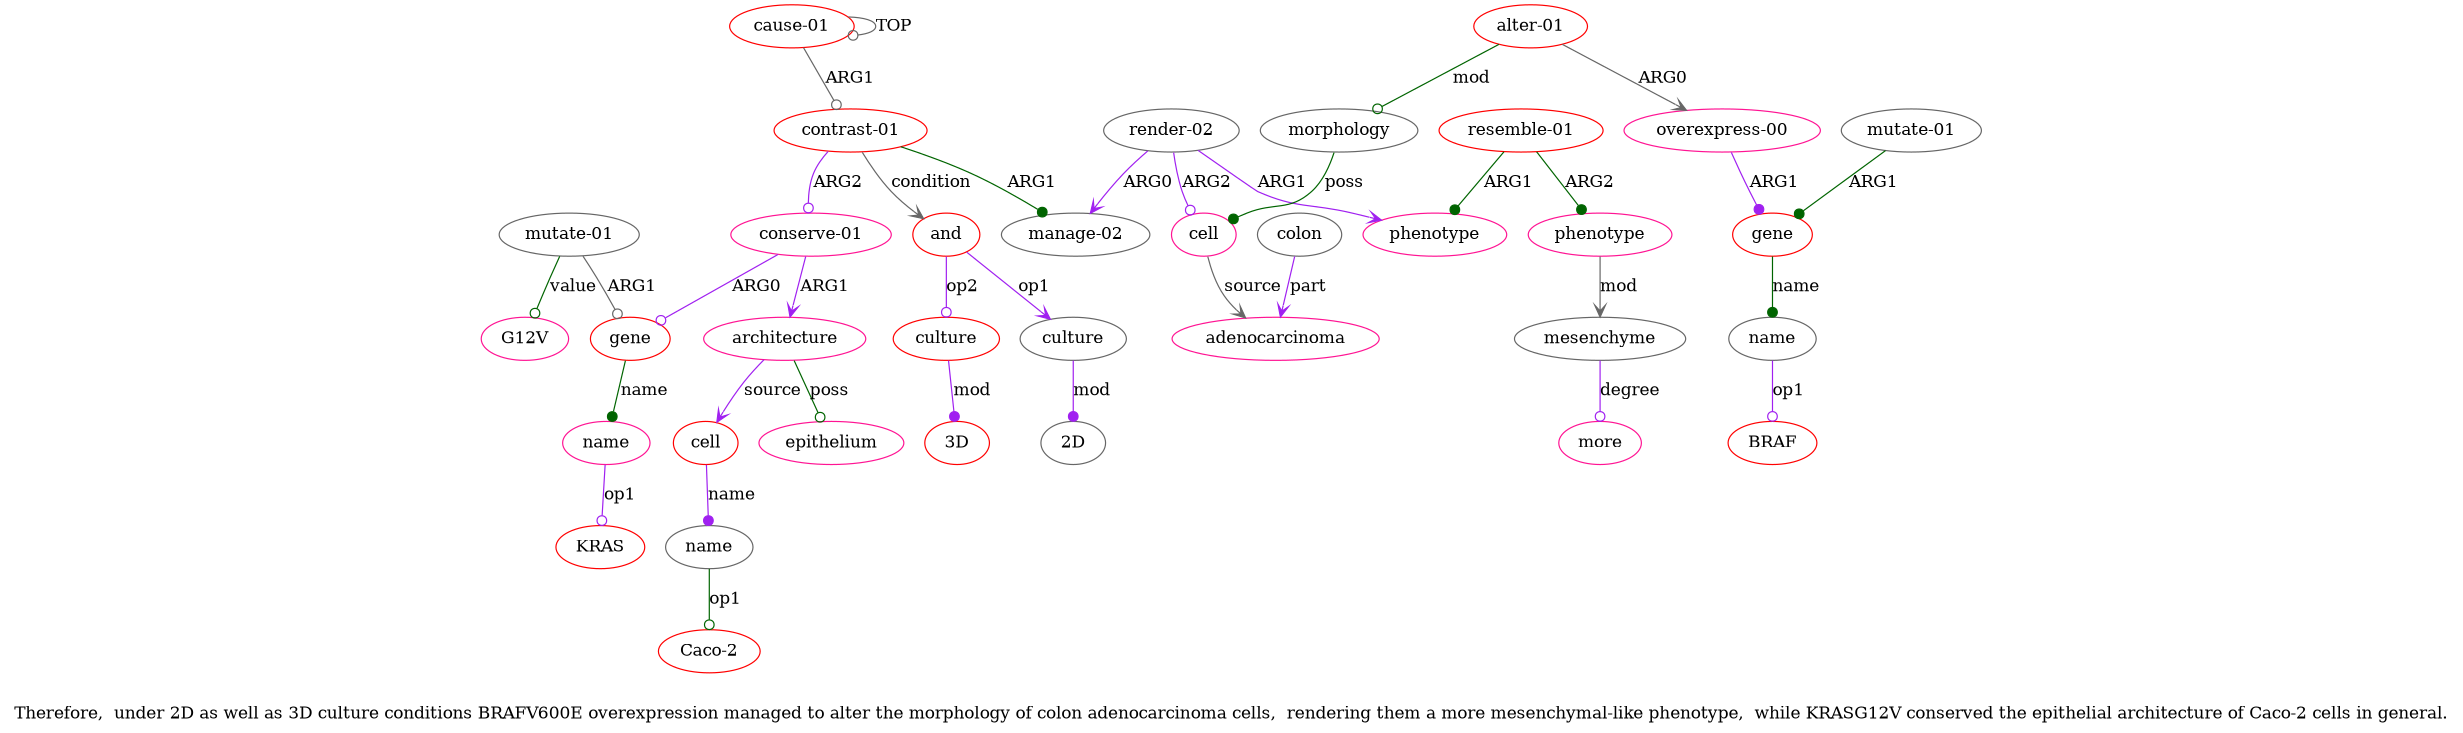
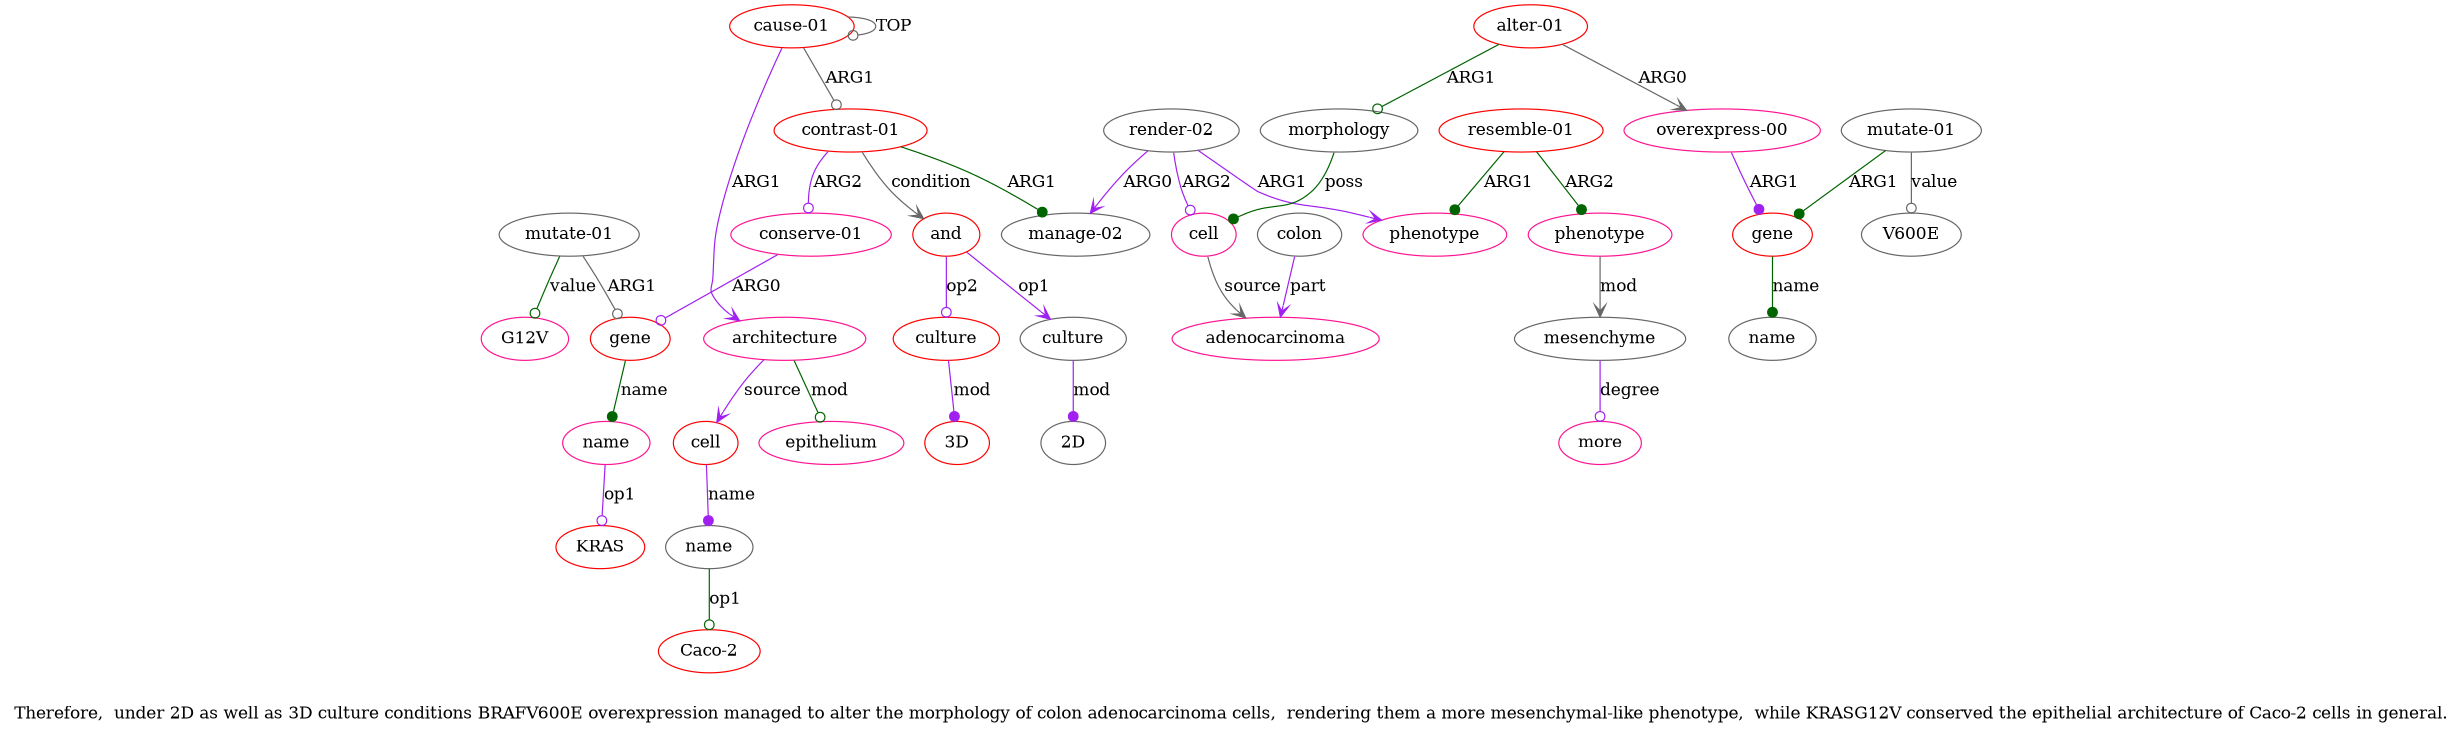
(1471, 78) -> (1471, 78)
none -> (1911, 235)
(799, 281) -> (729, 180)
(830, 391) -> (830, 391)
(1772, 443) -> none
